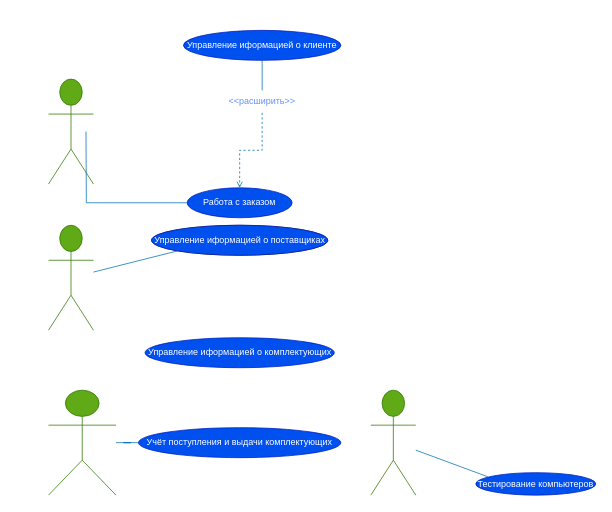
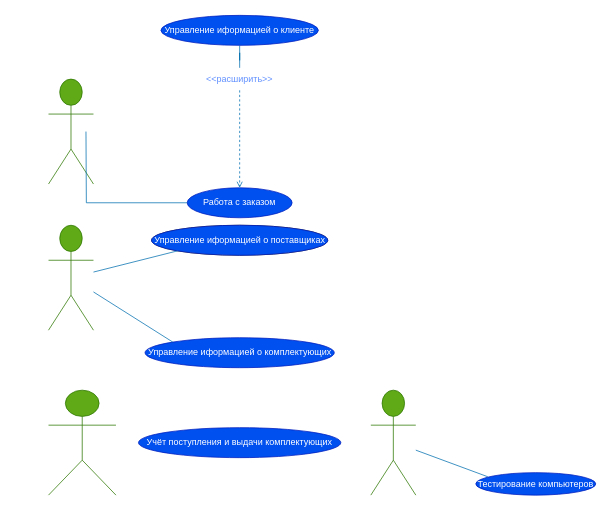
(262, 45) -> (240, 30)
(262, 102) -> (240, 79)
none -> (133, 317)
(127, 443) -> none
